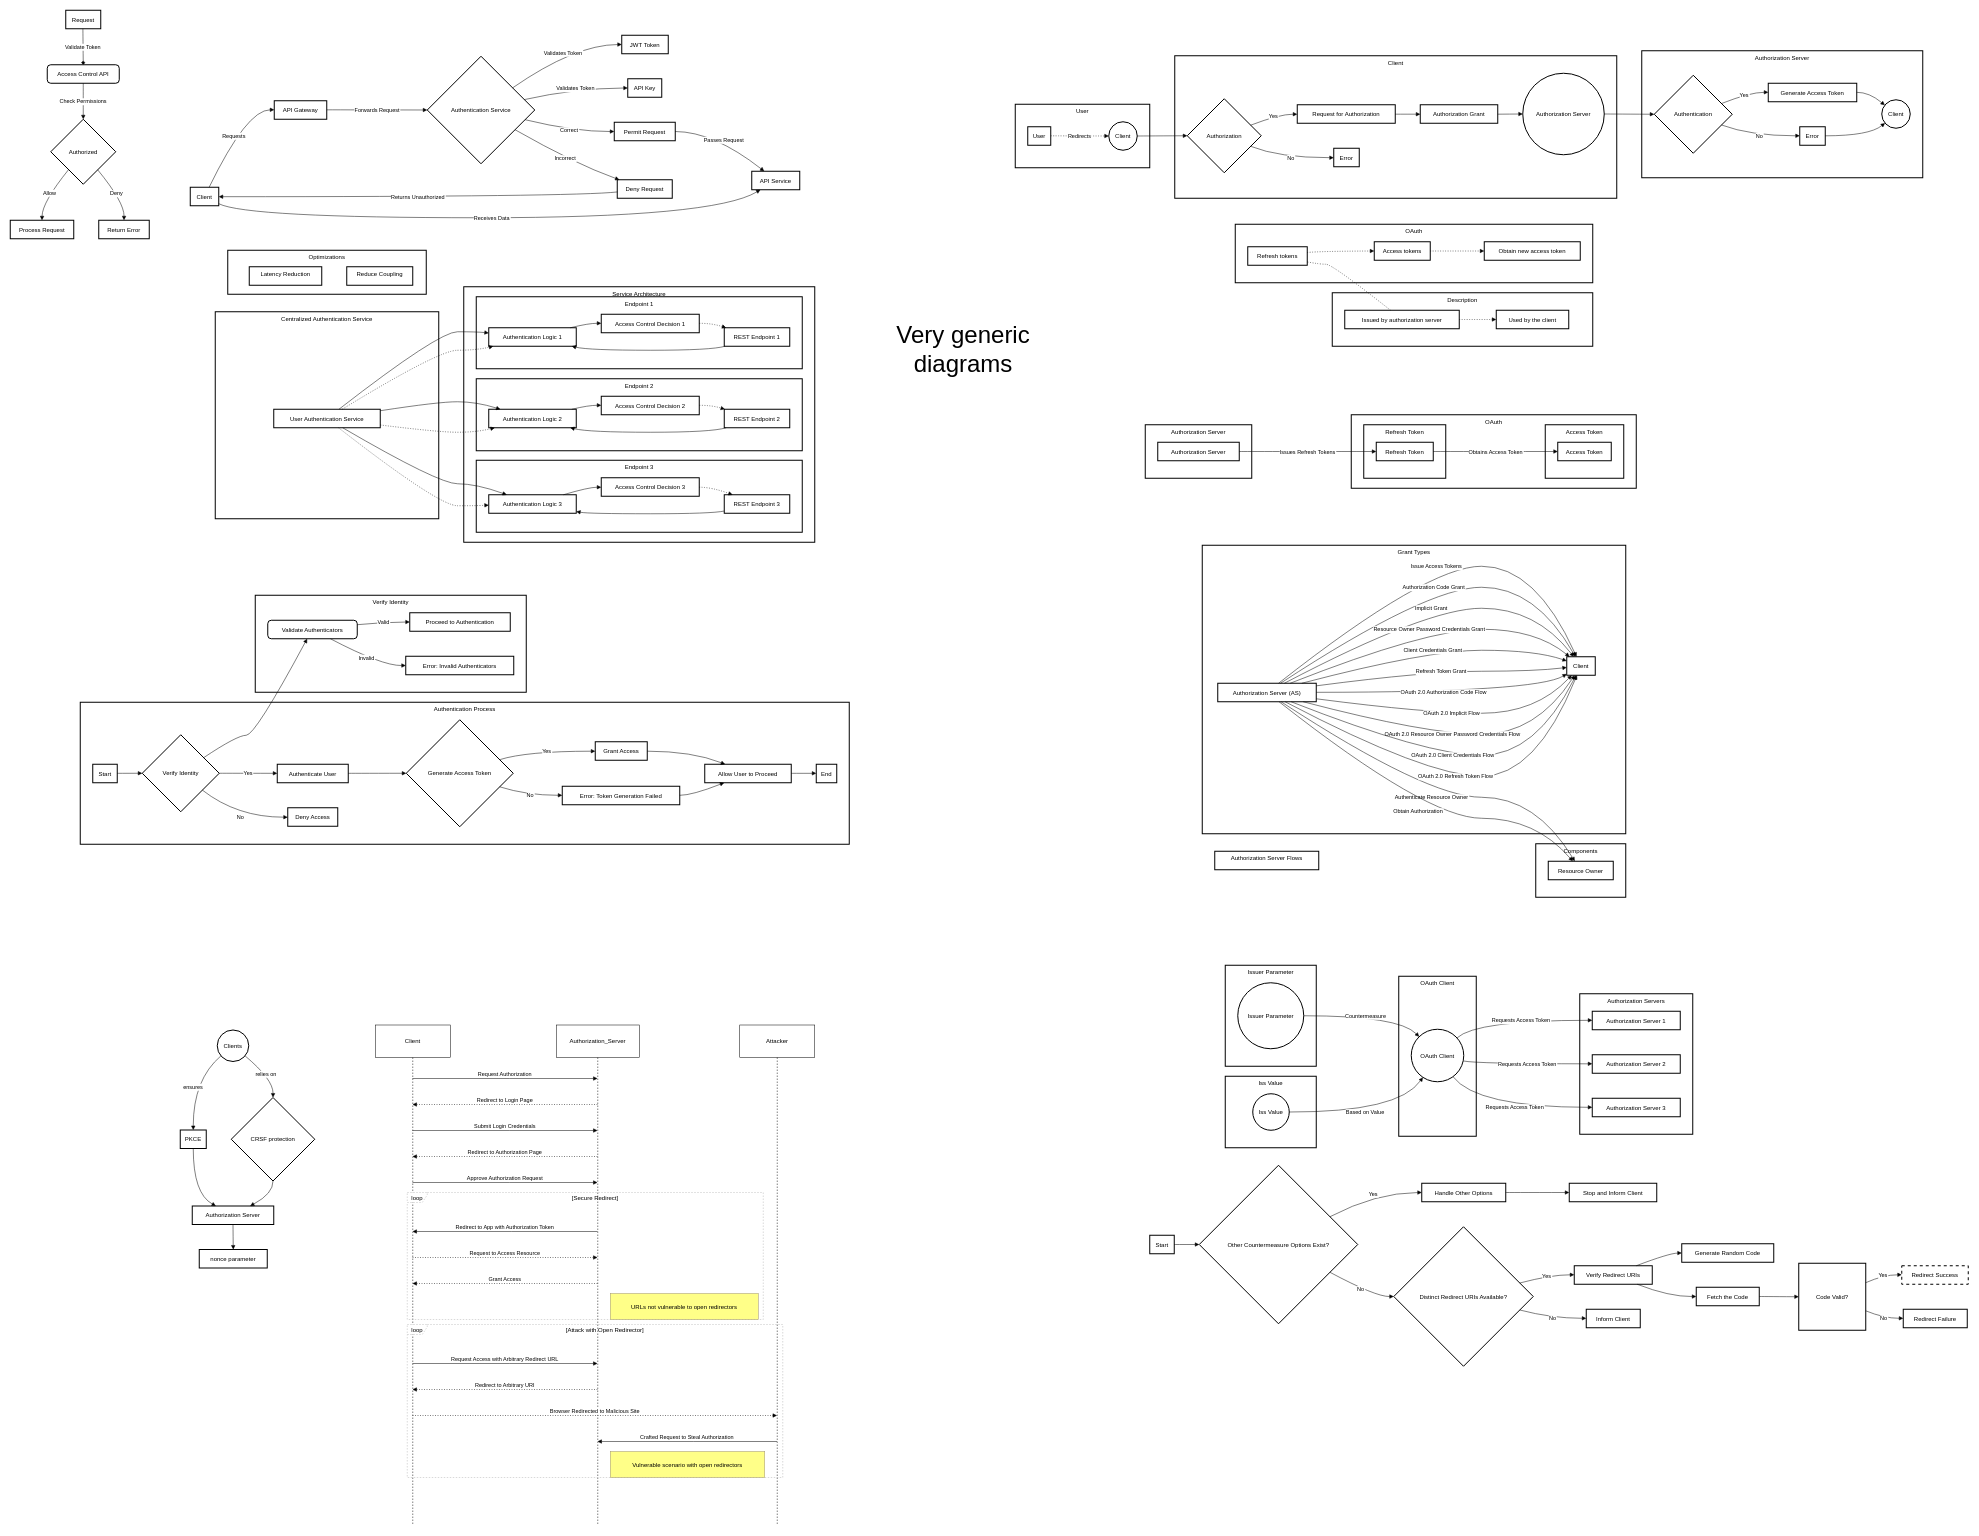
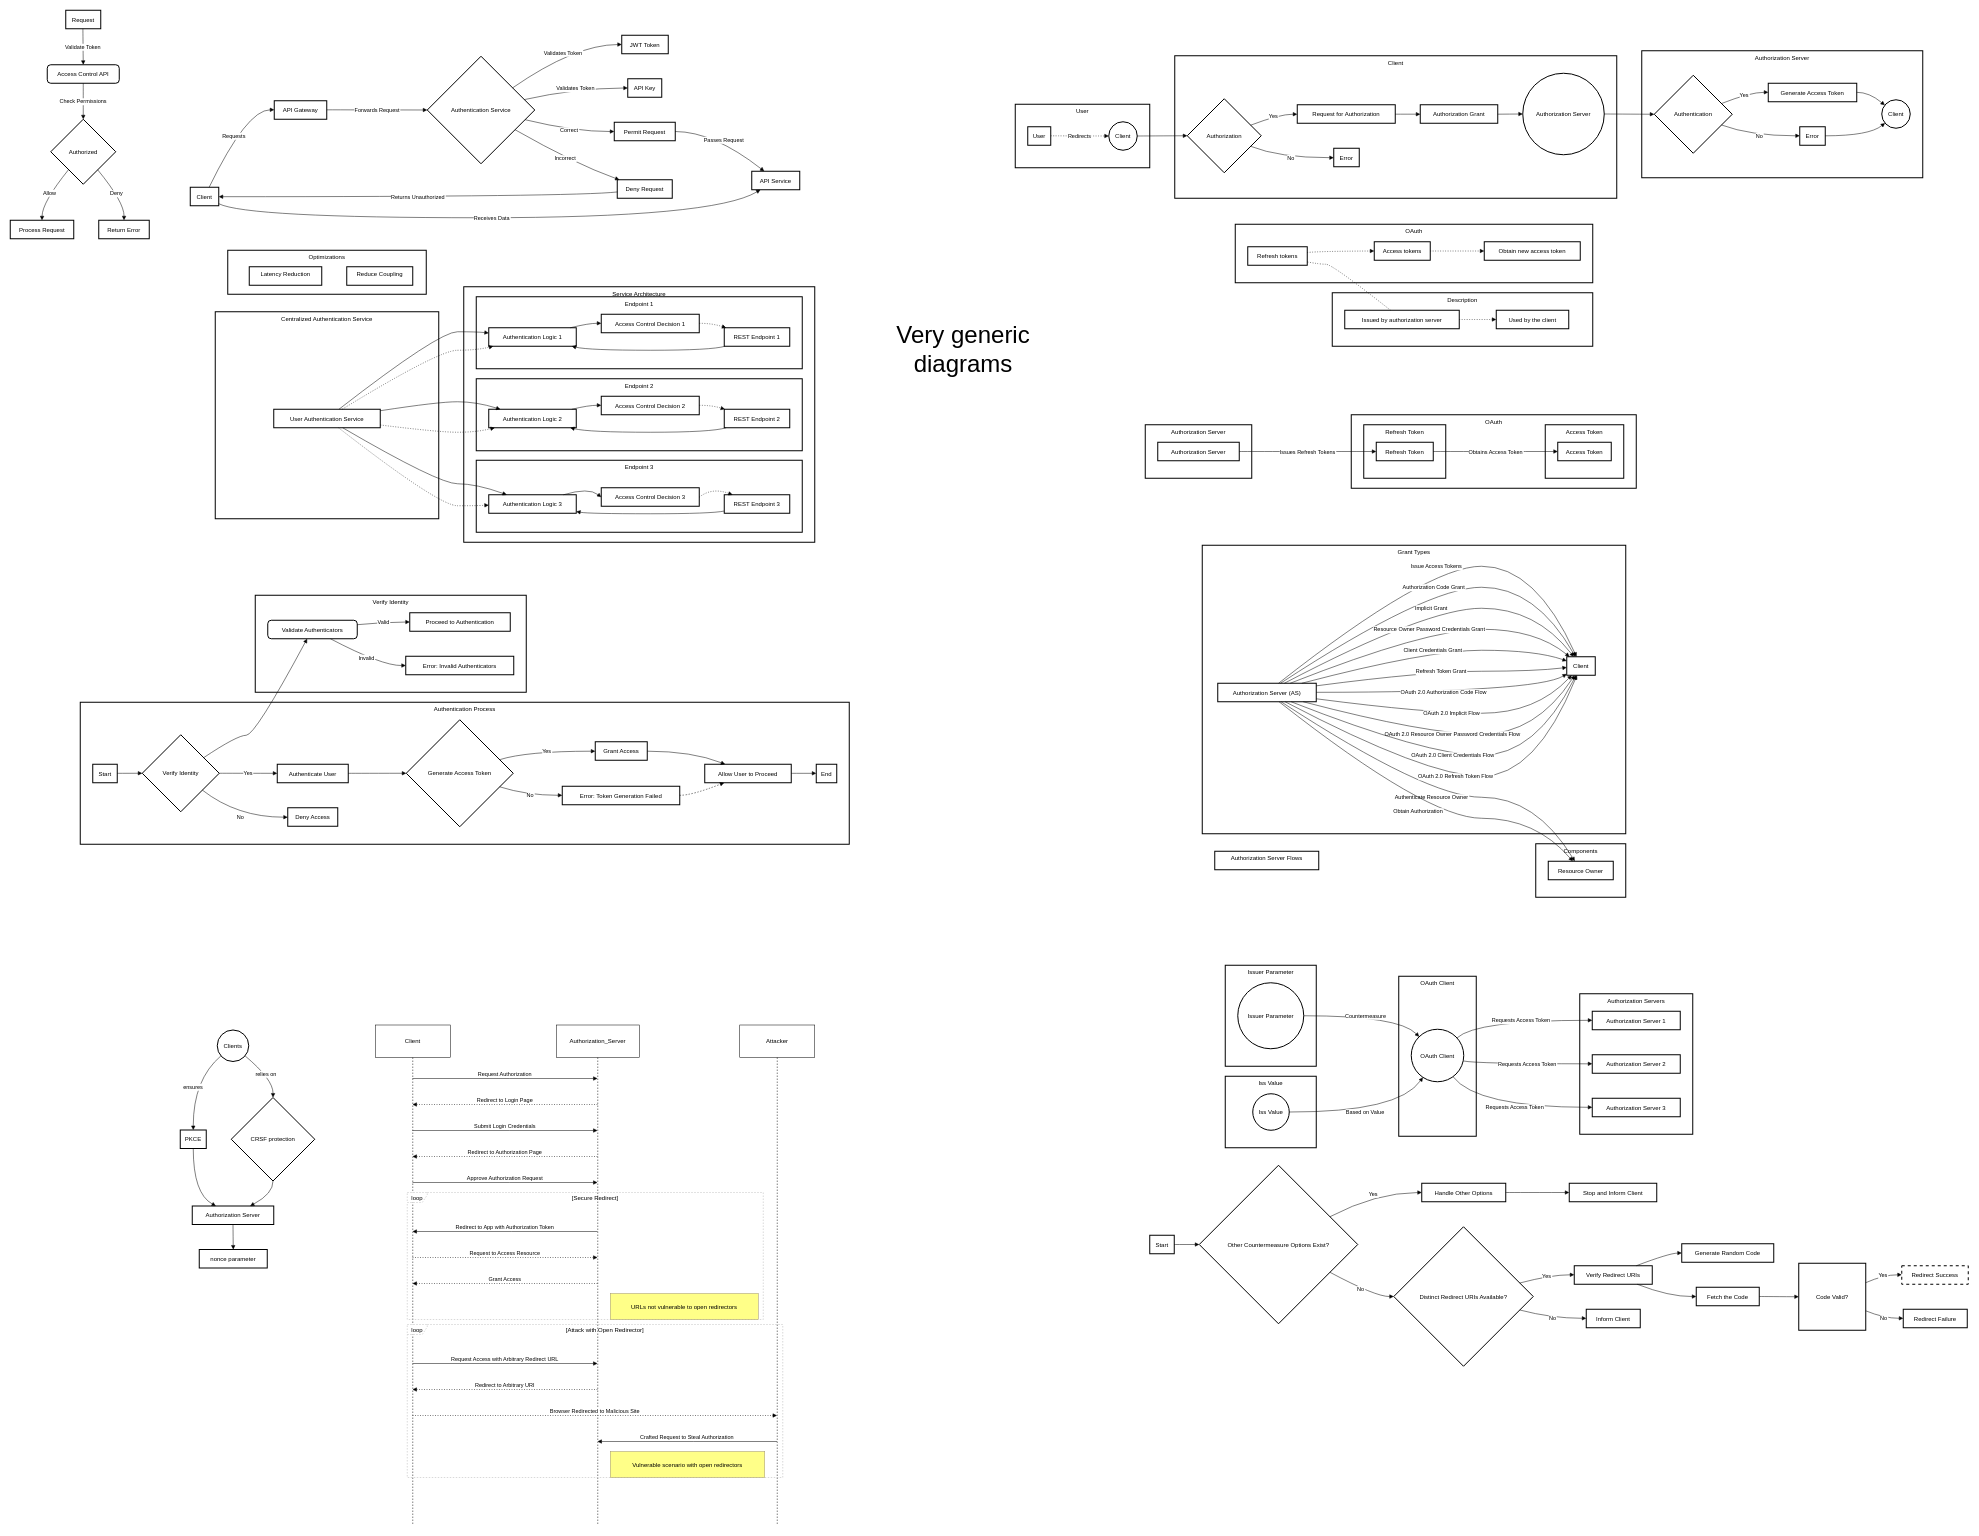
(83, 59) -> (83, 59)
(650, 487) -> (650, 497)
(700, 791) -> (700, 791)
